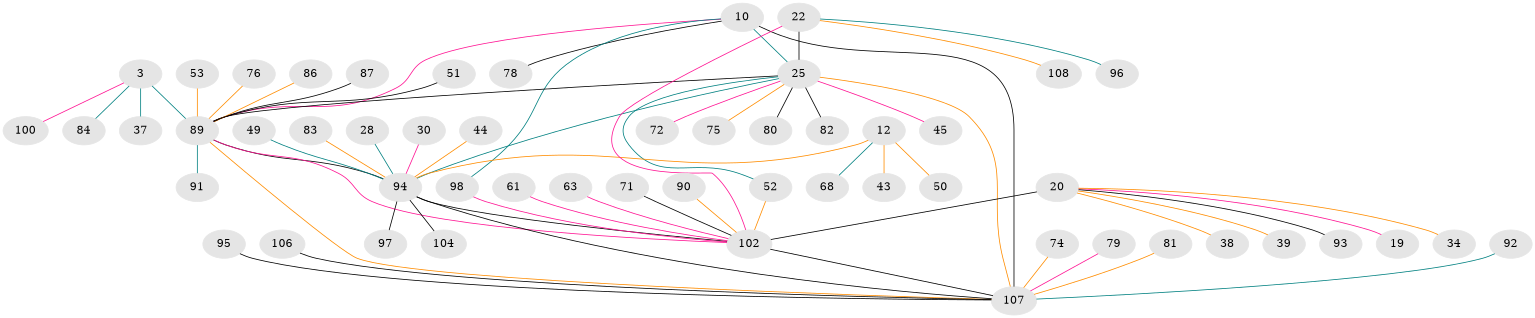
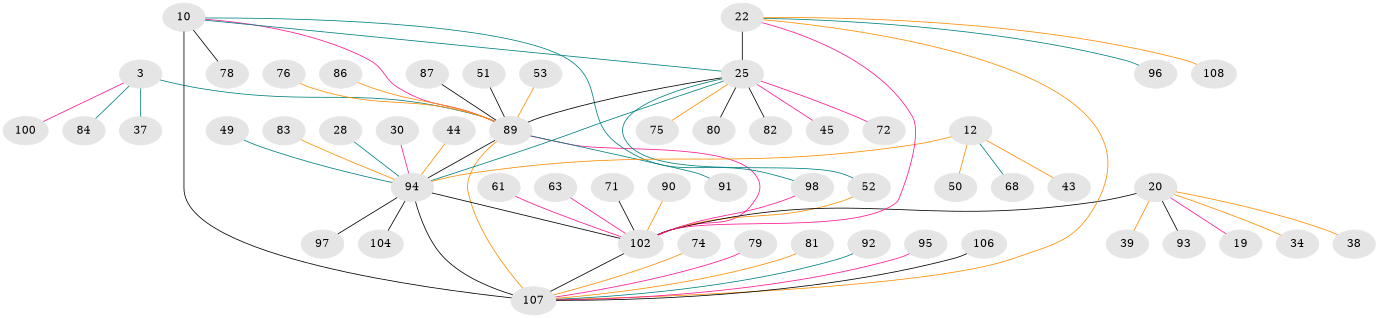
(977, 126) -> (1051, 245)
(614, 292) -> (752, 287)
